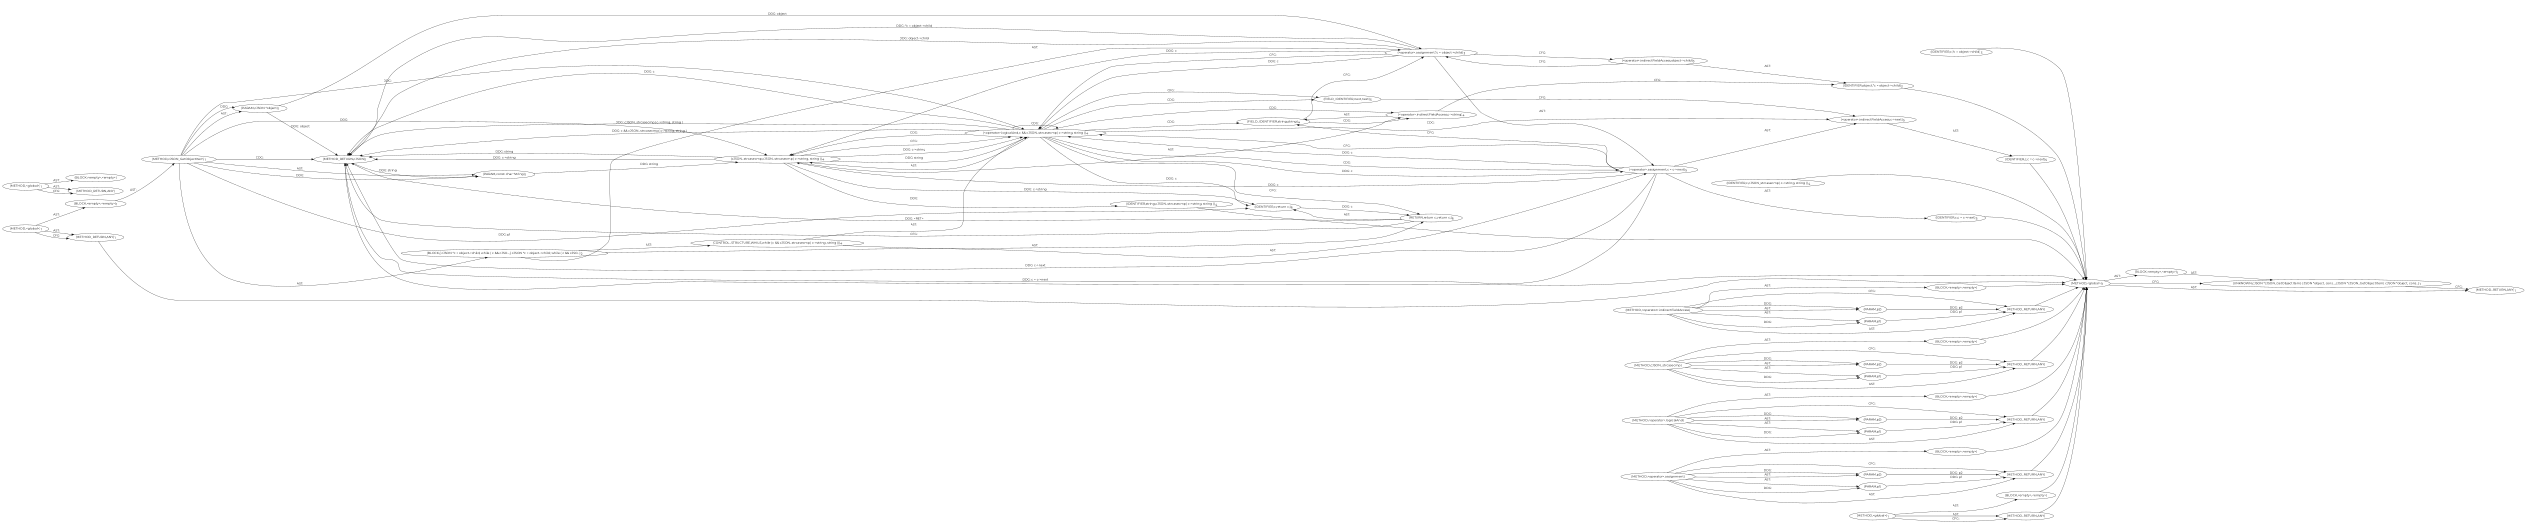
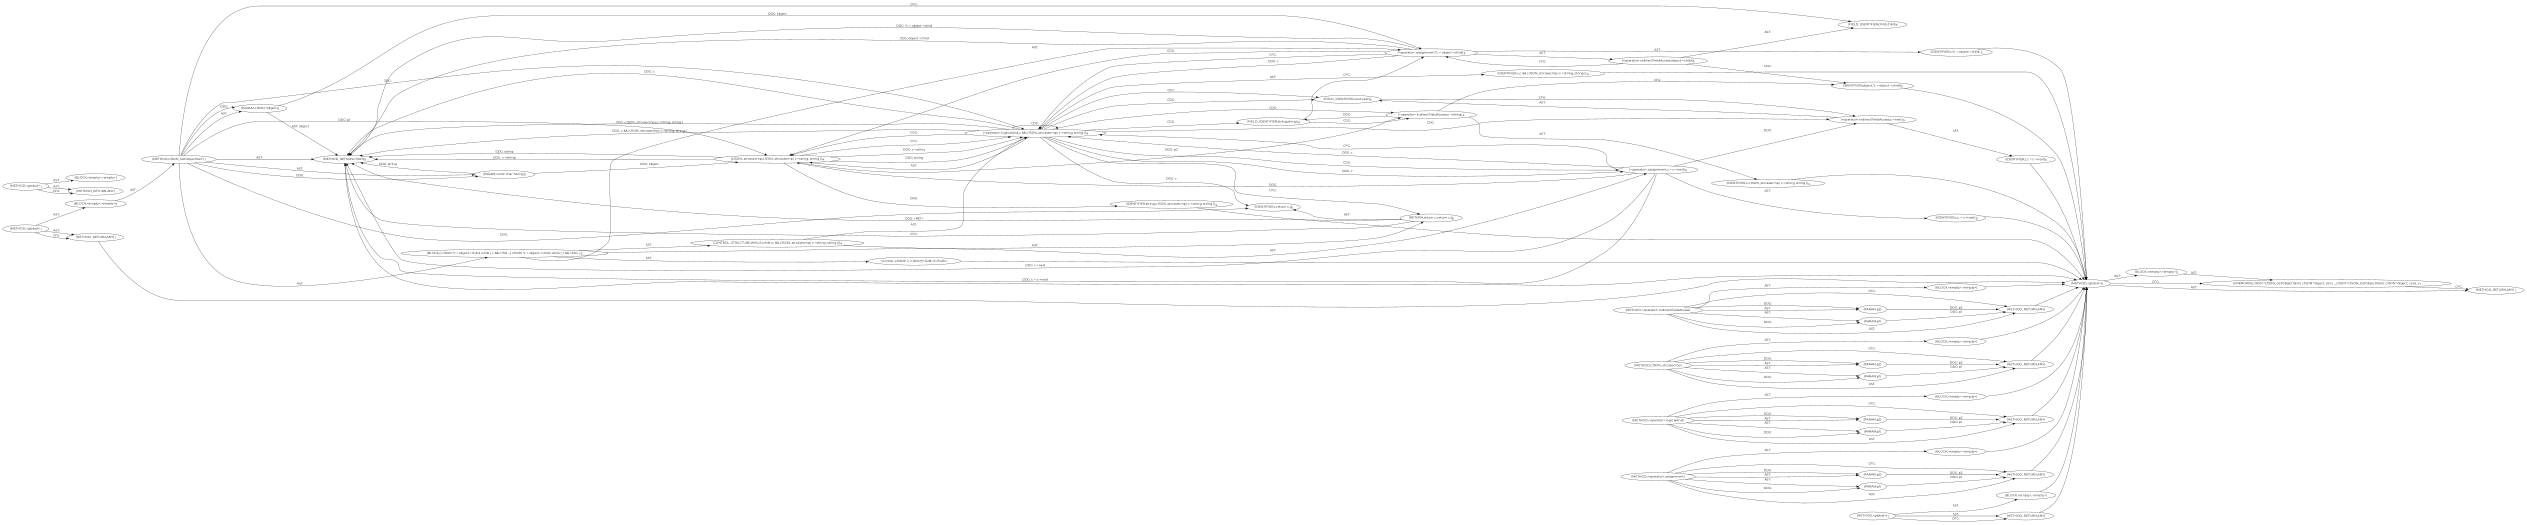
none -> (1873, 25)
(1172, 51) -> (1172, 51)
(1543, 53) -> (1543, 53)
(1768, 66) -> (1768, 66)
none -> (1543, 74)
none -> (1610, 109)
(1347, 115) -> (1347, 115)
(344, 120) -> (344, 120)
(1535, 125) -> (1696, 51)
(300, 126) -> (300, 126)
(1768, 130) -> (1768, 130)
(1468, 138) -> none
none -> (1608, 140)
(1172, 150) -> (1172, 150)
(260, 158) -> (260, 158)
(649, 164) -> (649, 164)
(423, 177) -> (419, 170)
(1273, 185) -> (1273, 185)
(1018, 192) -> none
(1354, 210) -> none
(505, 235) -> (505, 235)
none -> (914, 261)
